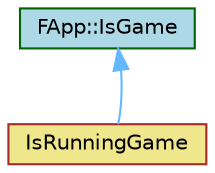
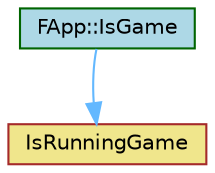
(121, 97) -> (93, 76)
